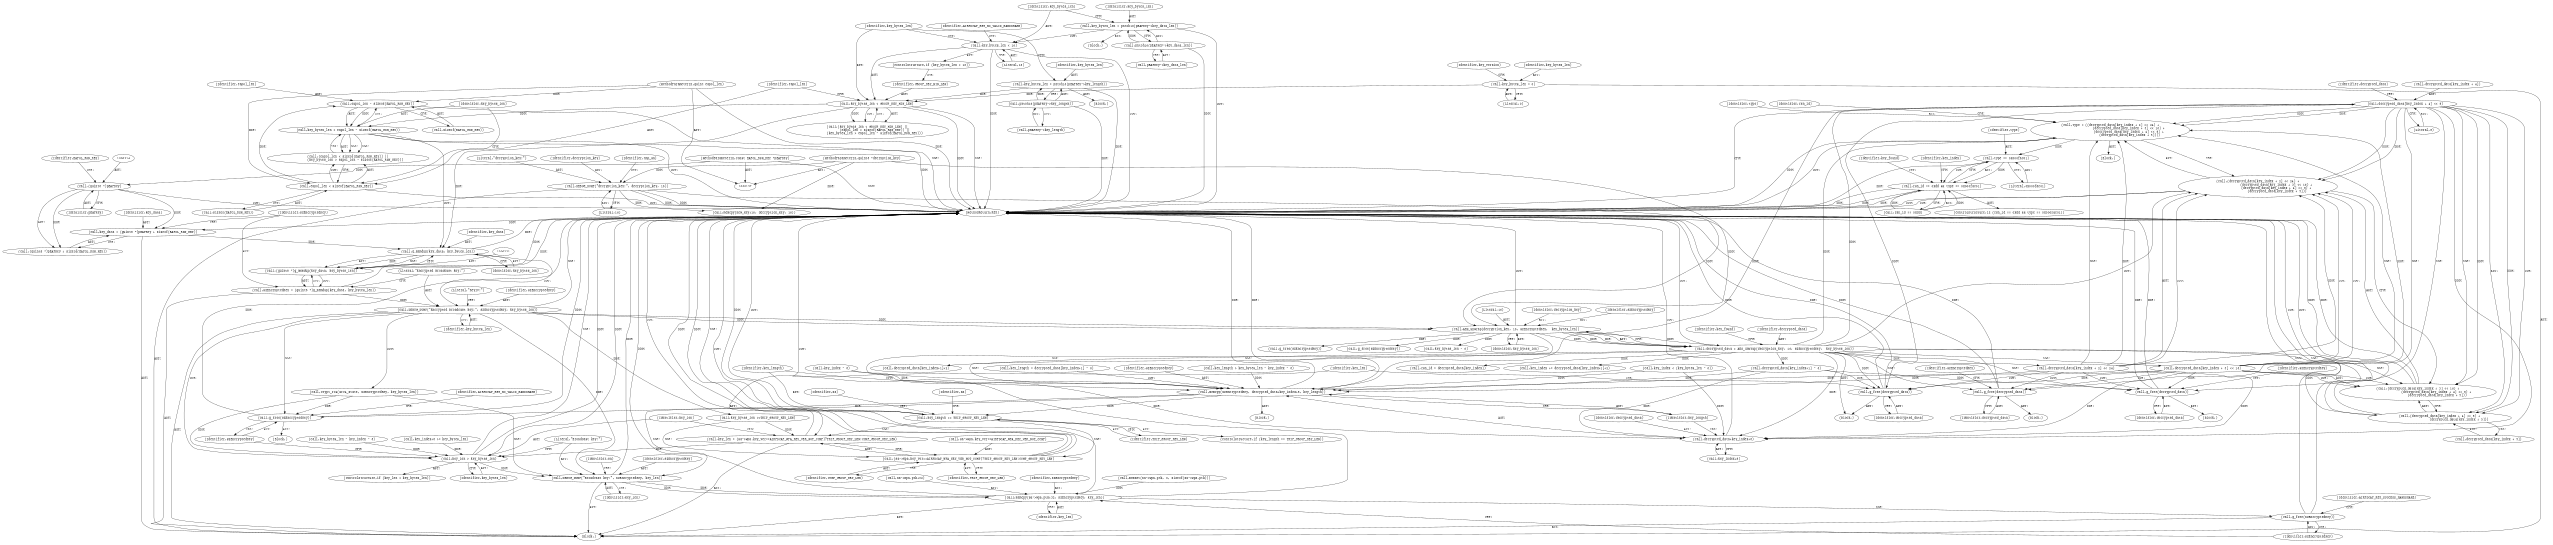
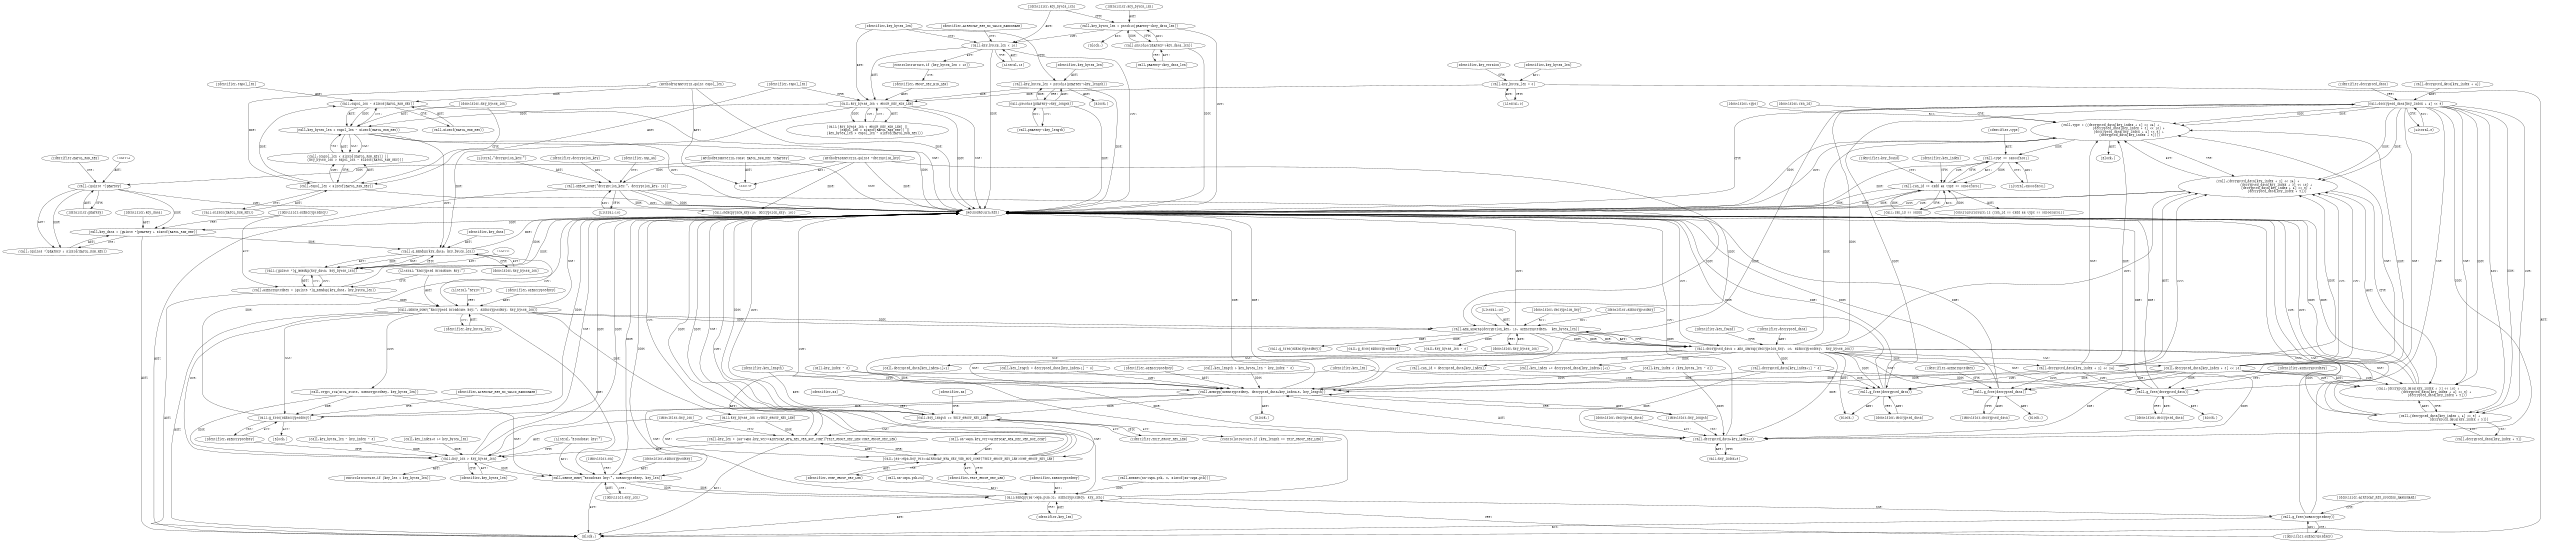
none -> (903, 197)
